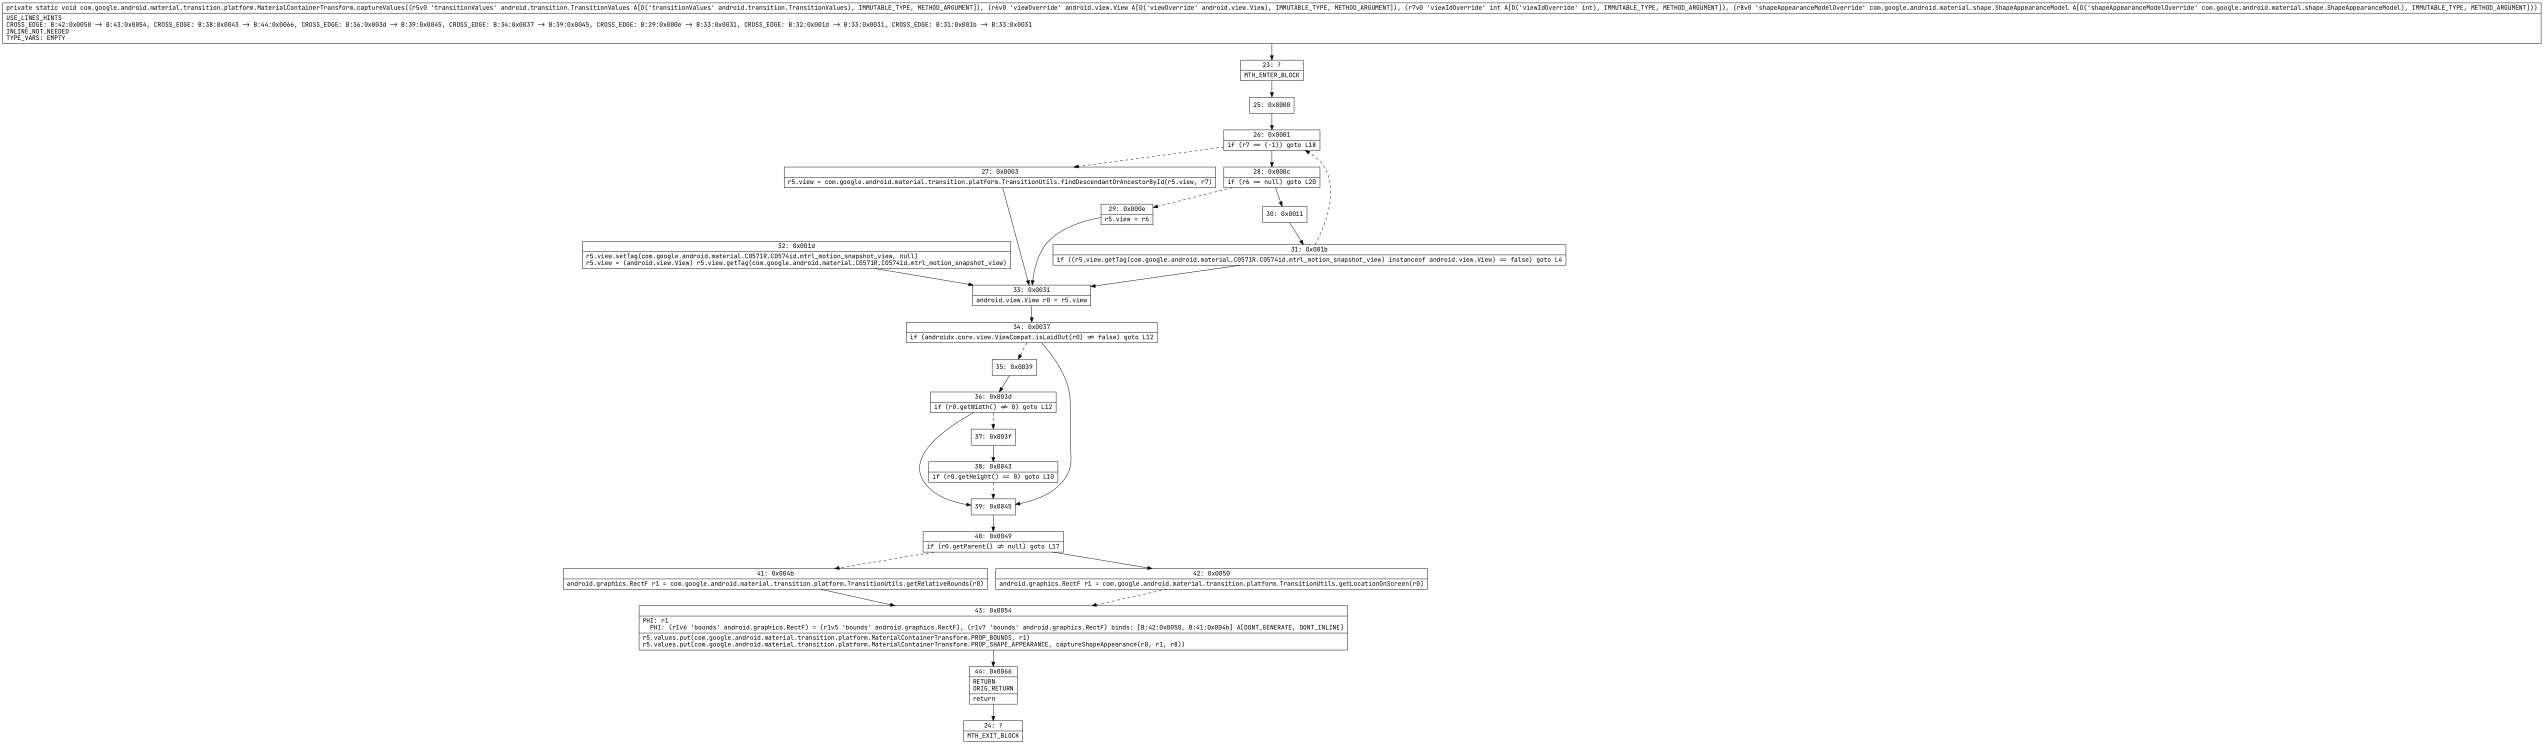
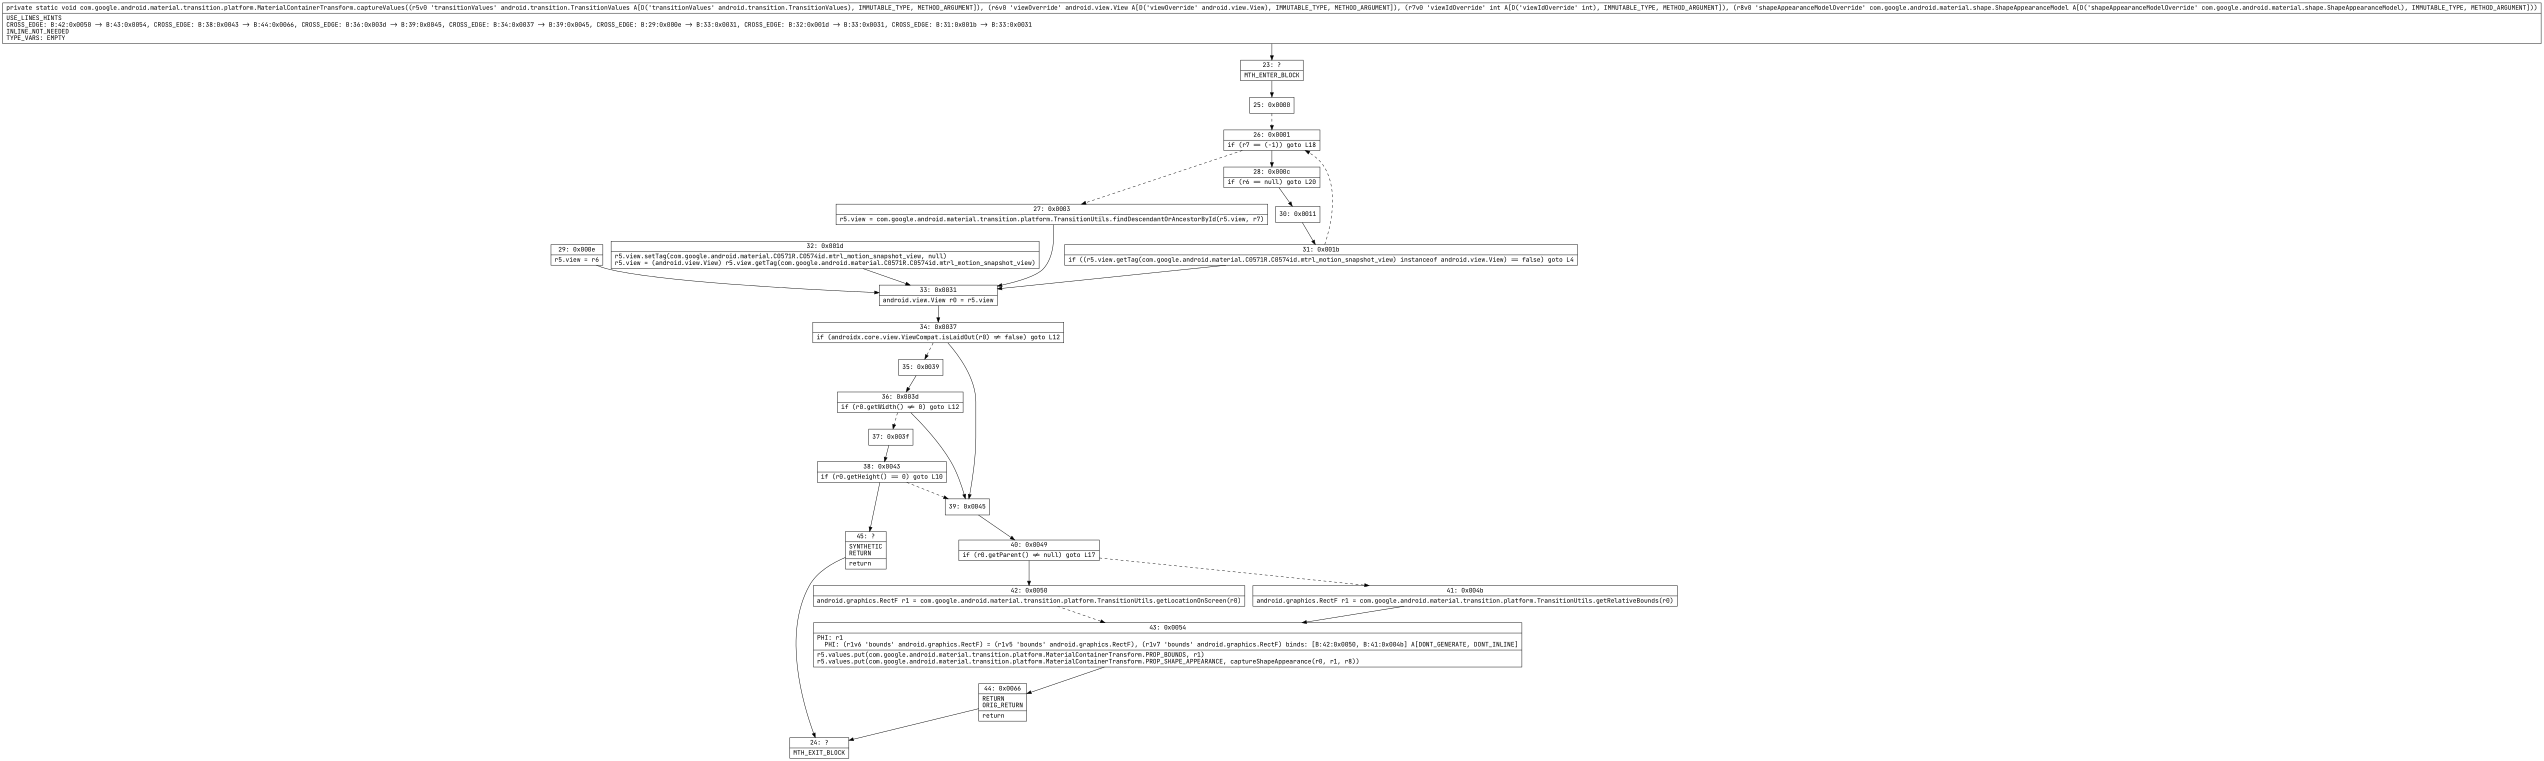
(1272, 119) -> (1272, 119)
(1195, 197) -> none
none -> (866, 550)
